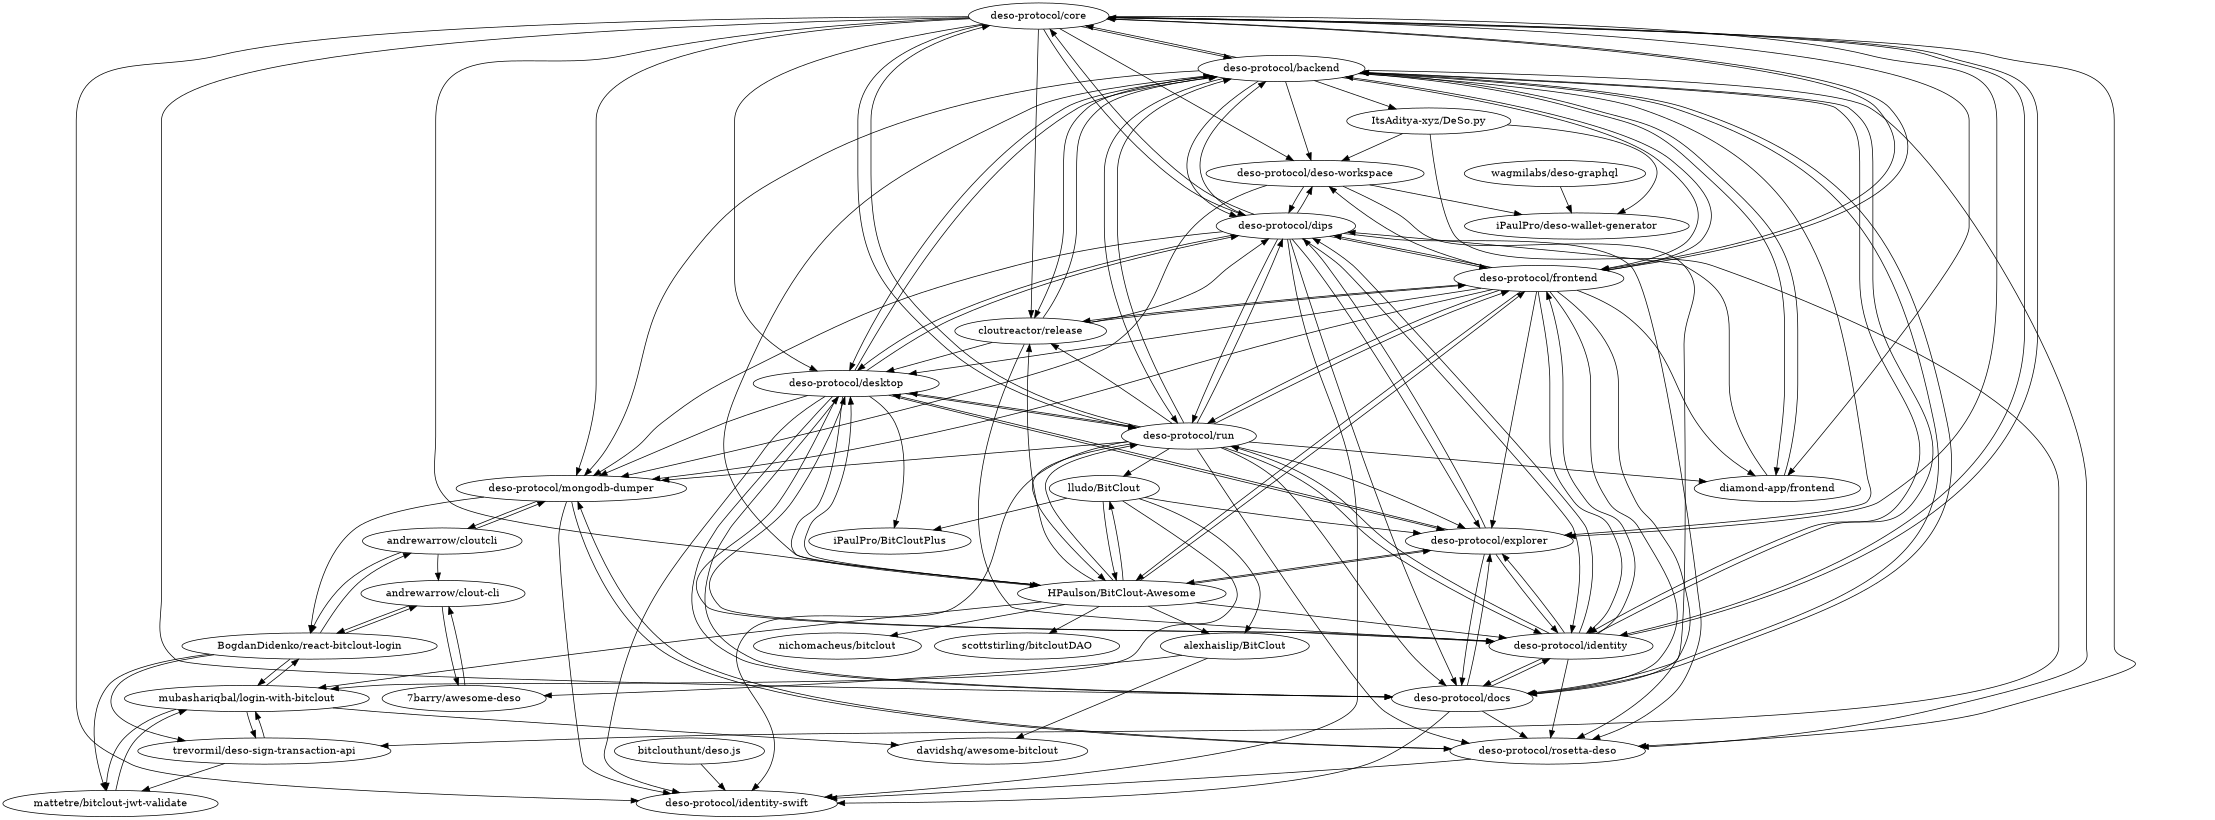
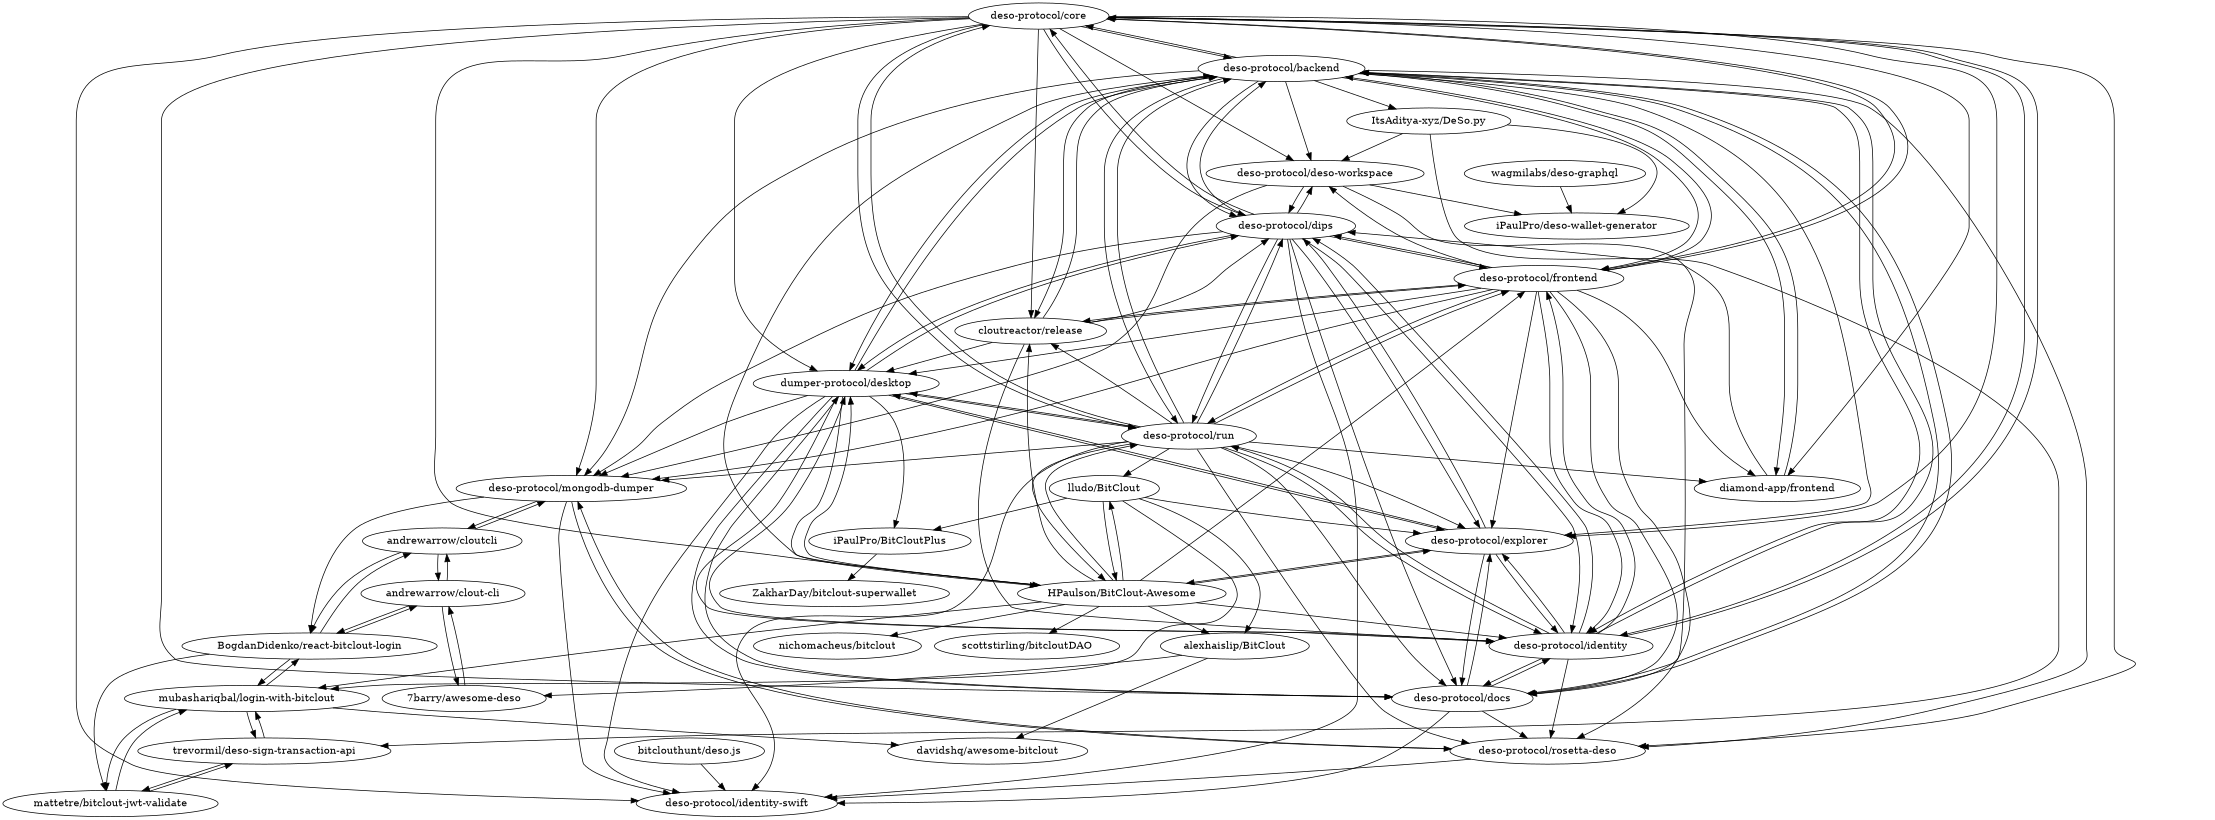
(1664, 379) -> none
(846, 384) -> (846, 384)
(1330, 432) -> none
none -> (448, 571)
none -> (835, 594)
(119, 684) -> (187, 779)
